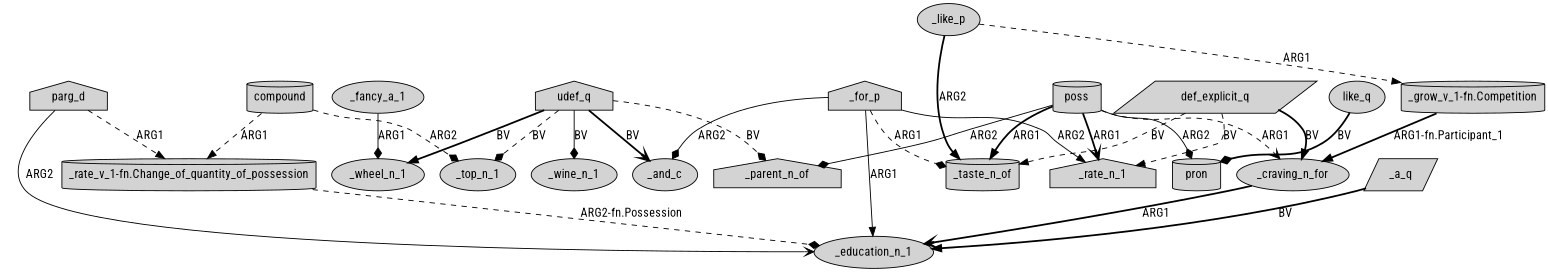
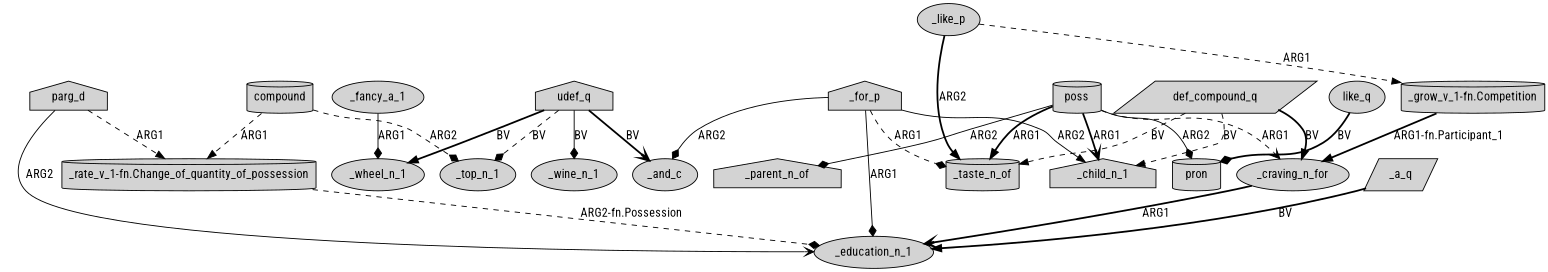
(1215, 97) -> (1215, 97)
(690, 116) -> none
(869, 169) -> (869, 169)
(1103, 175) -> (1103, 175)
